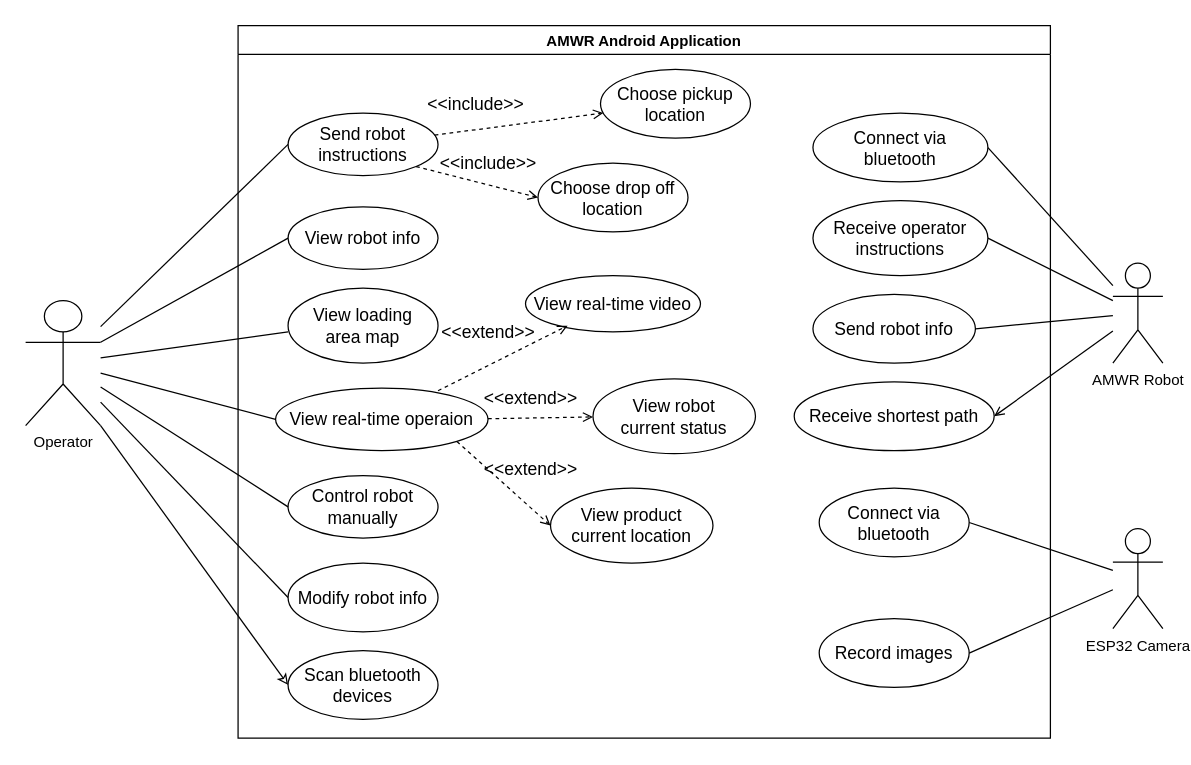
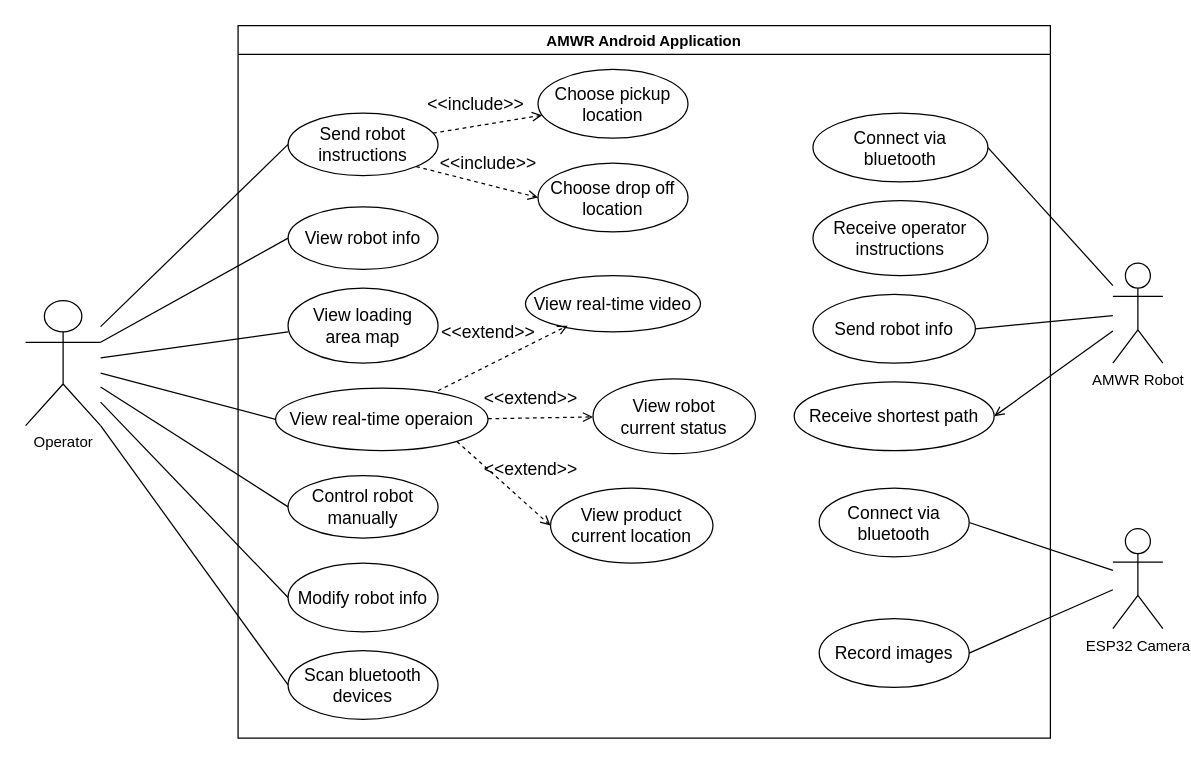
(676, 104) -> (613, 104)
(1052, 270) -> none
(282, 677) -> (284, 679)
